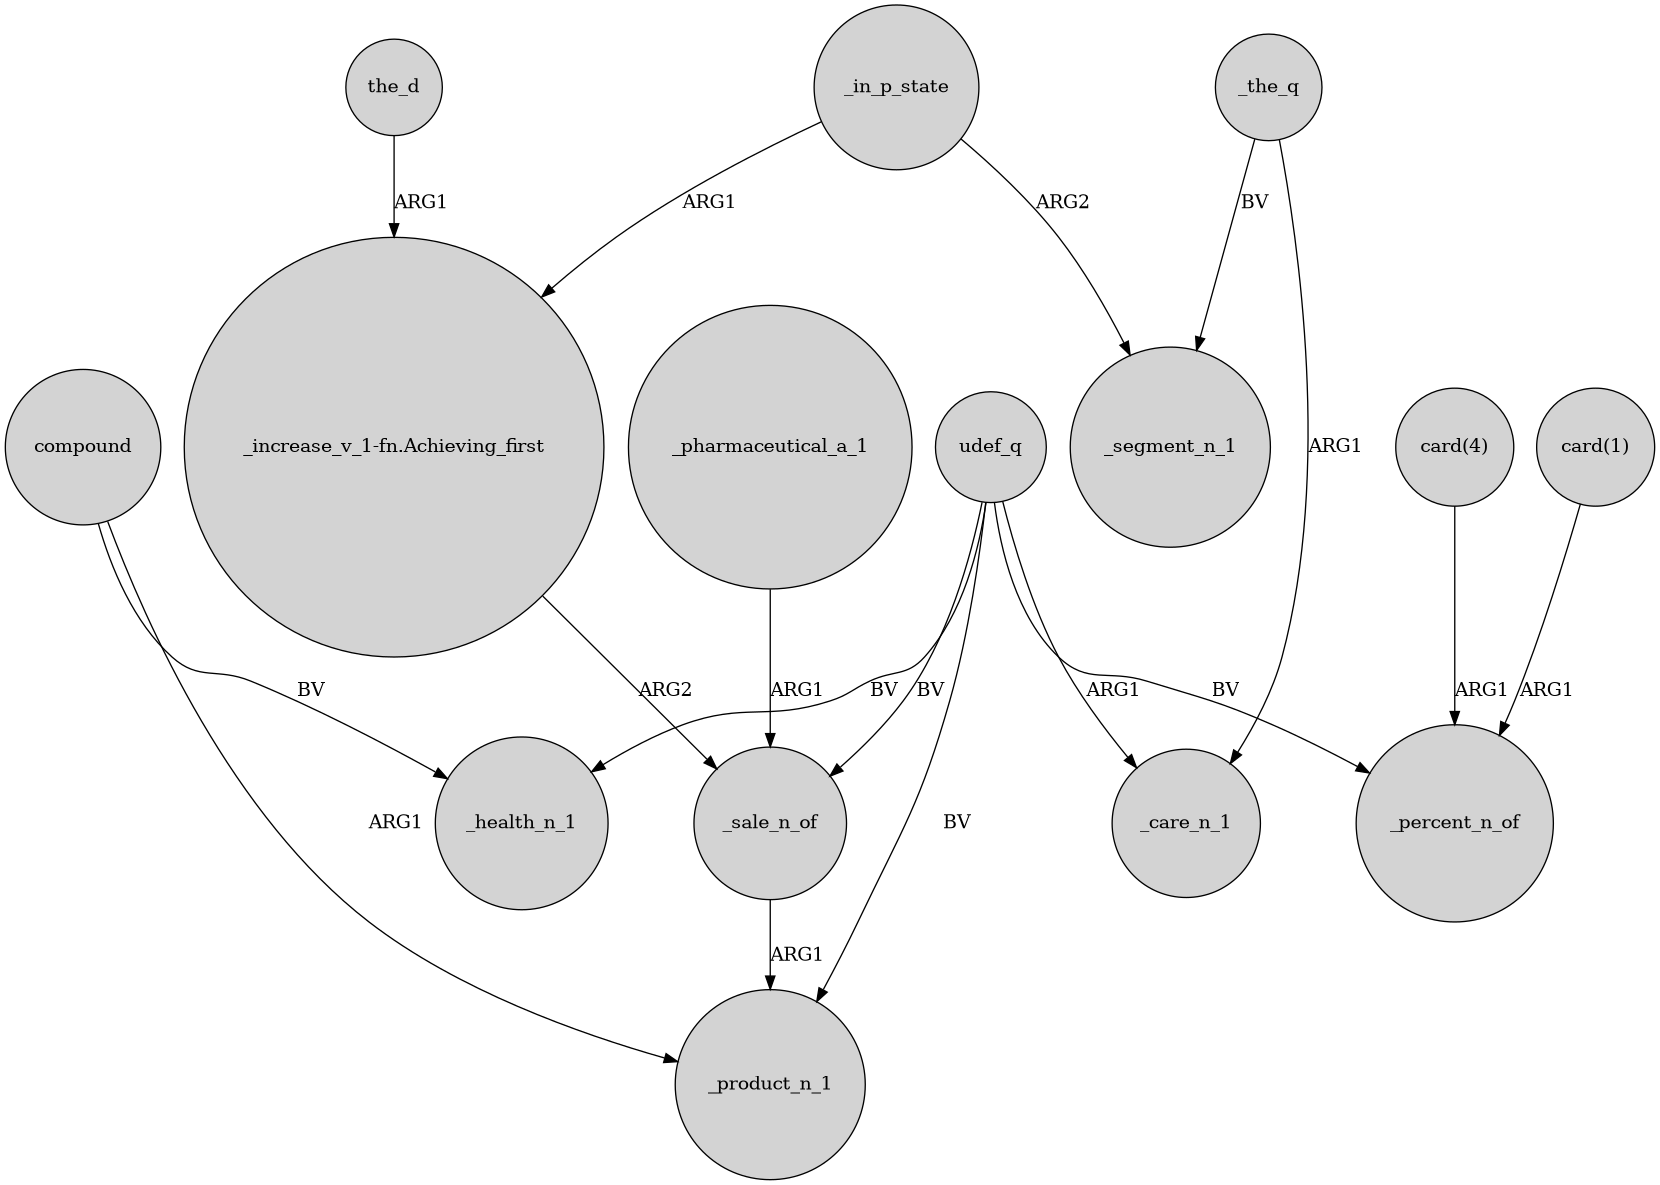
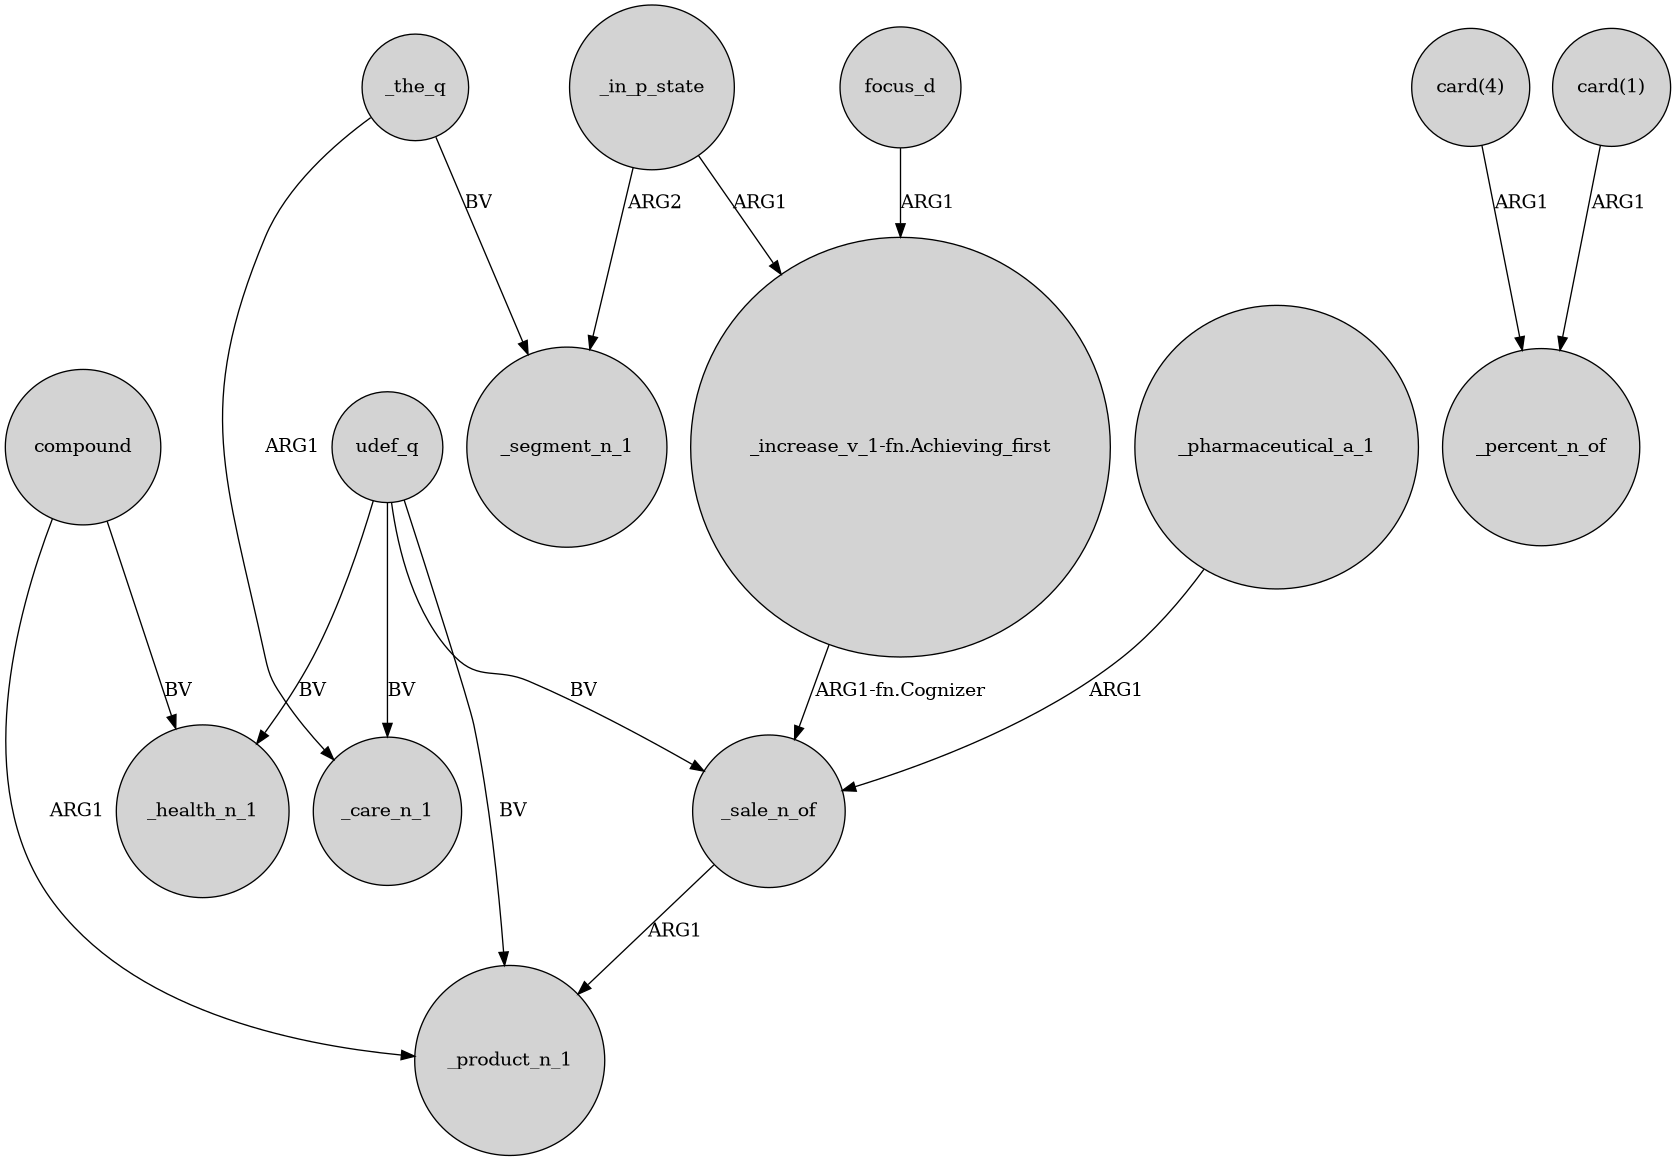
(394, 87) -> (900, 87)
(1129, 677) -> none
(666, 691) -> (900, 691)
(1114, 691) -> (401, 691)
